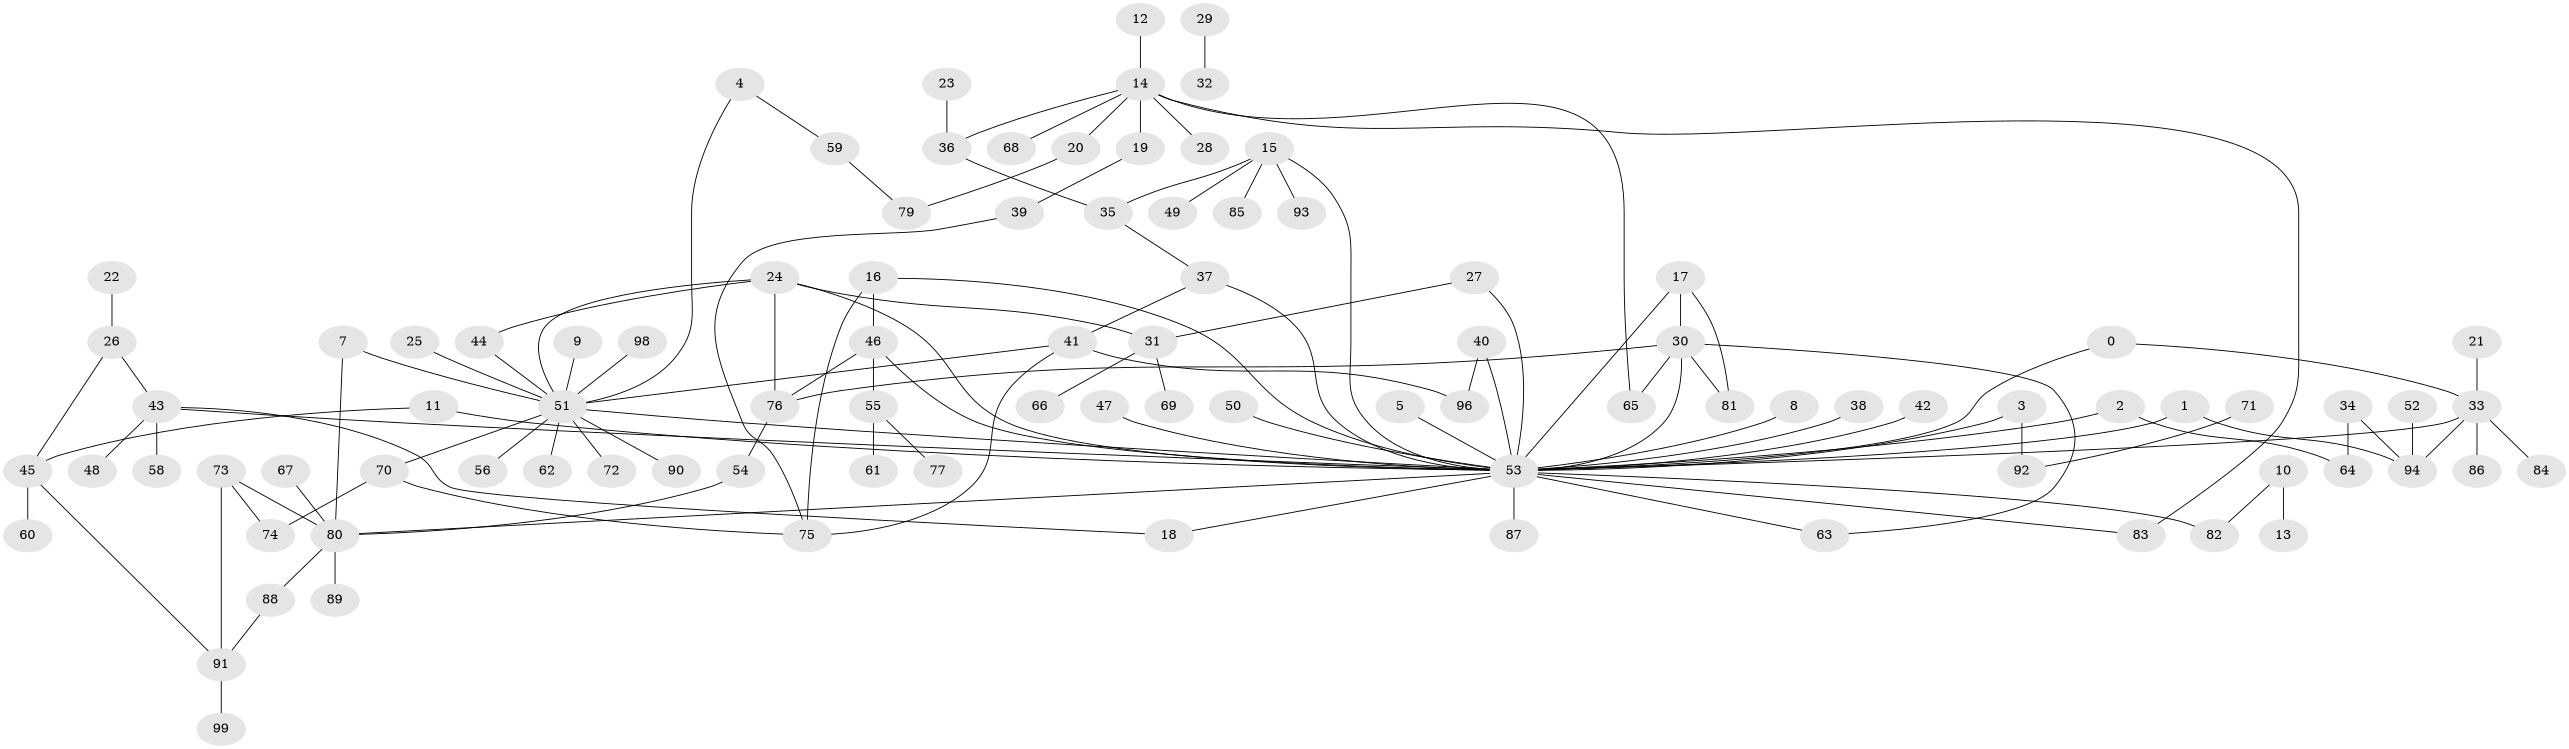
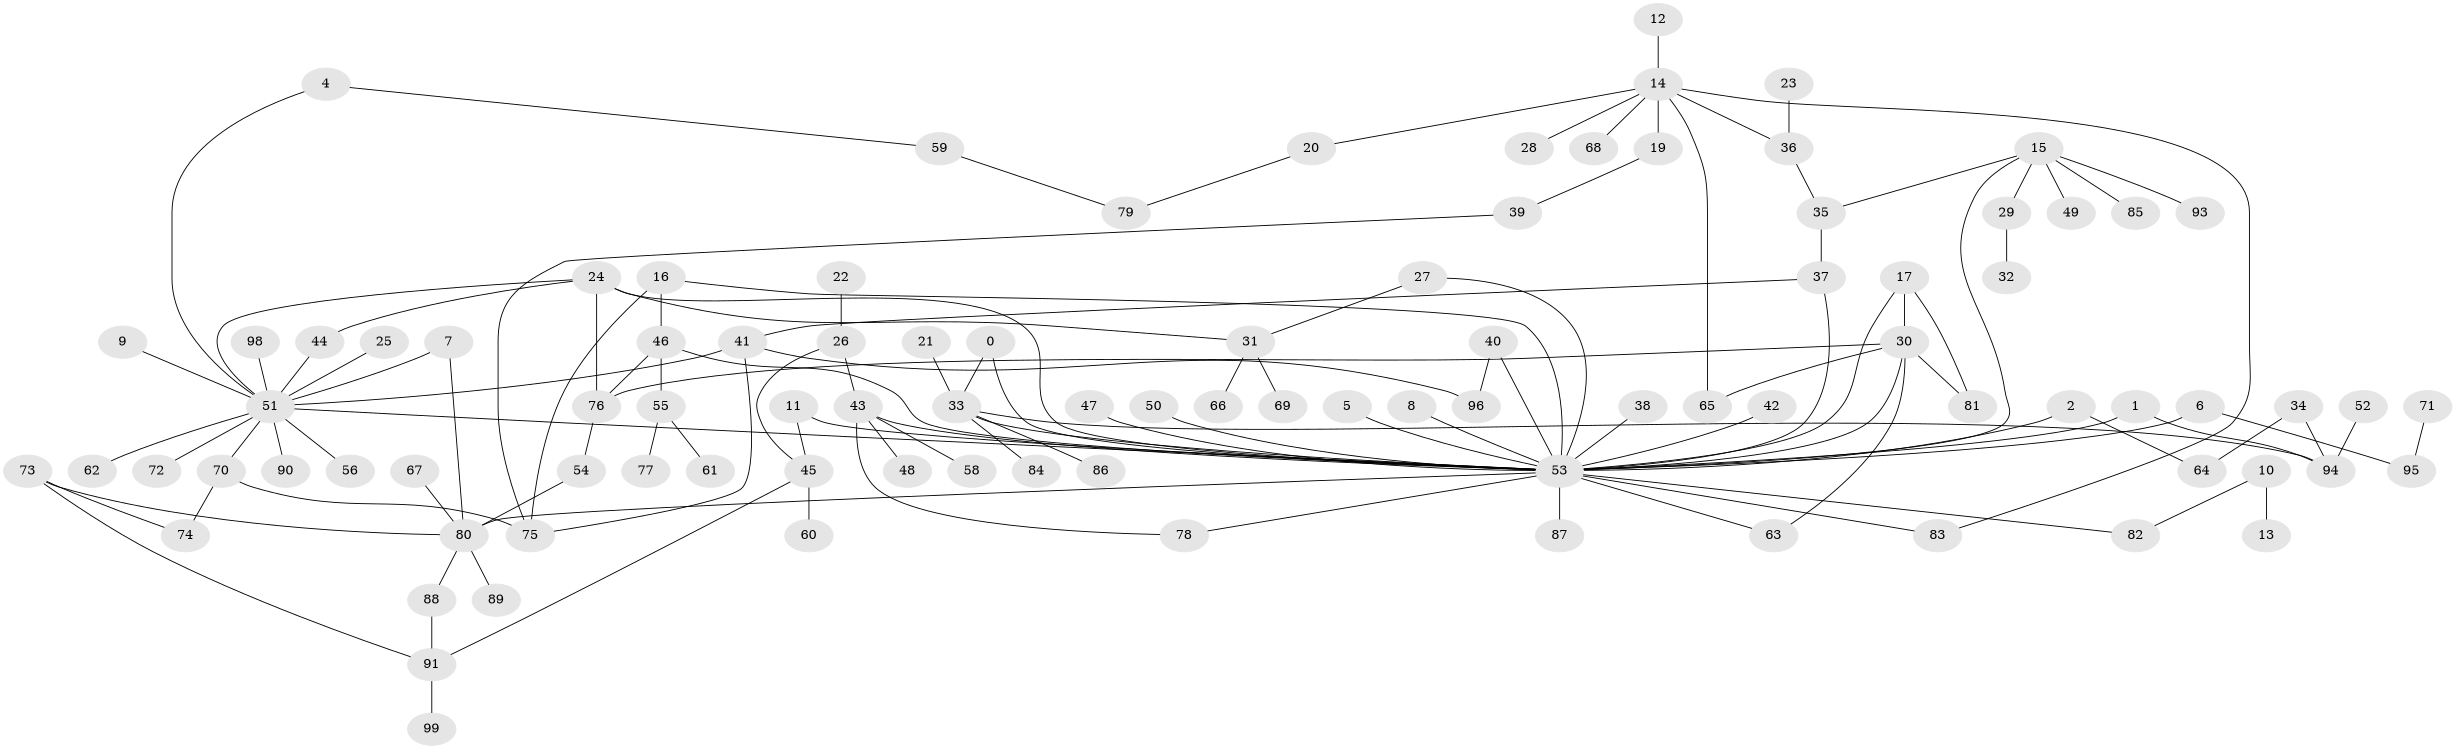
none -> (2023, 181)
(2022, 407) -> (2200, 407)
(2022, 471) -> (2412, 471)
(1169, 536) -> (1184, 536)
